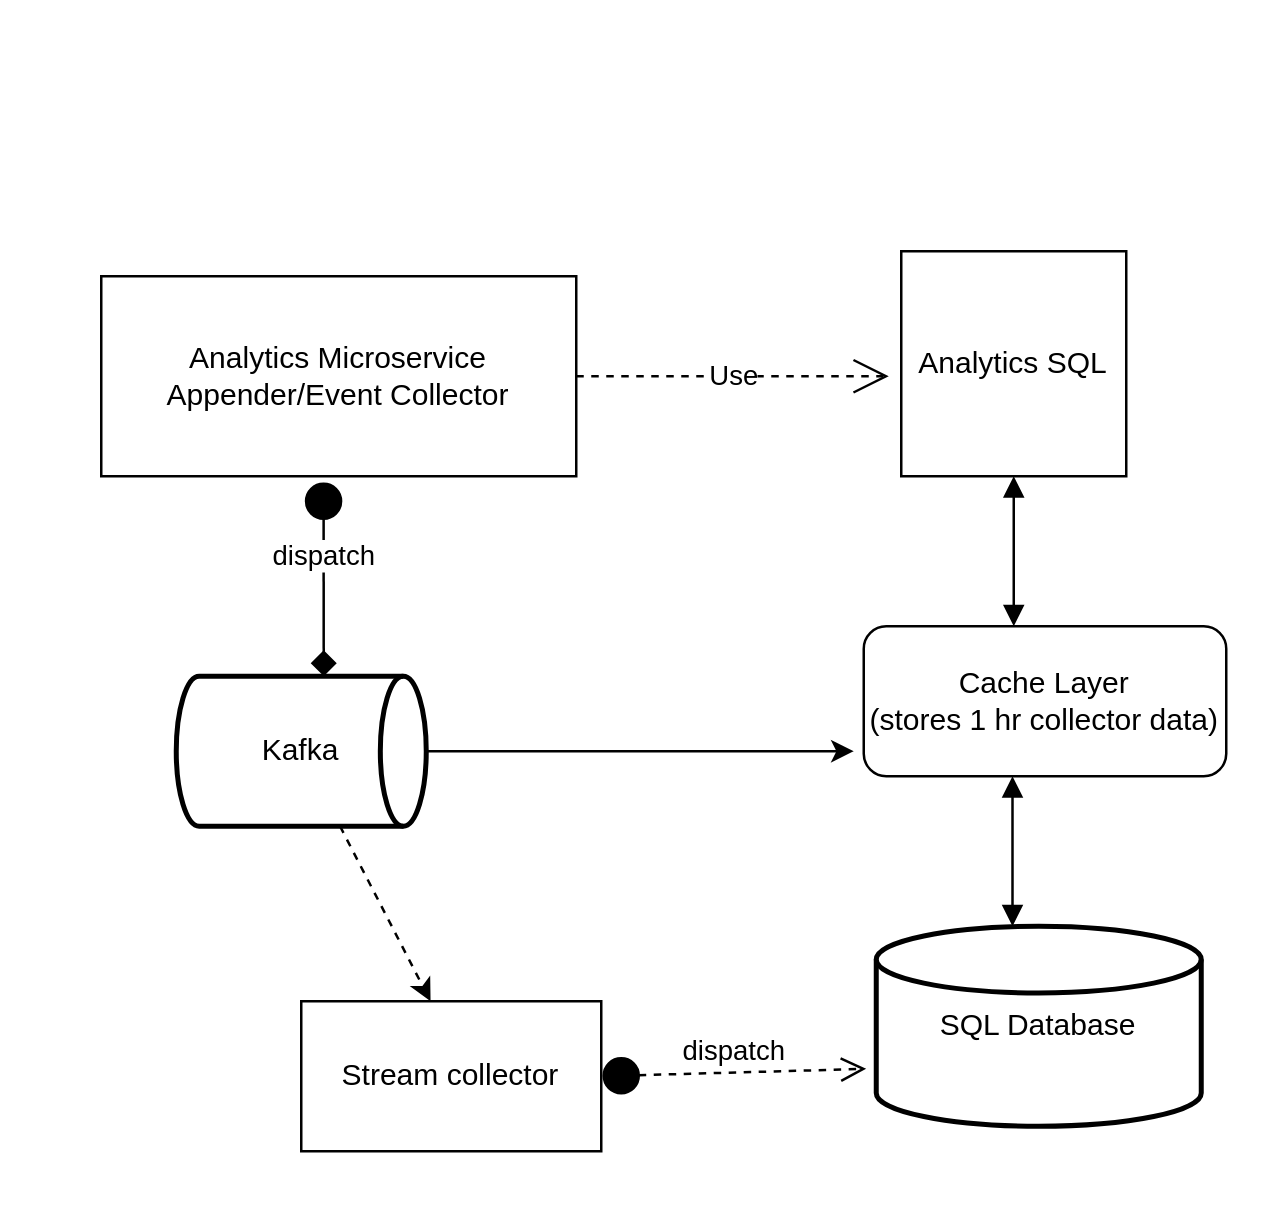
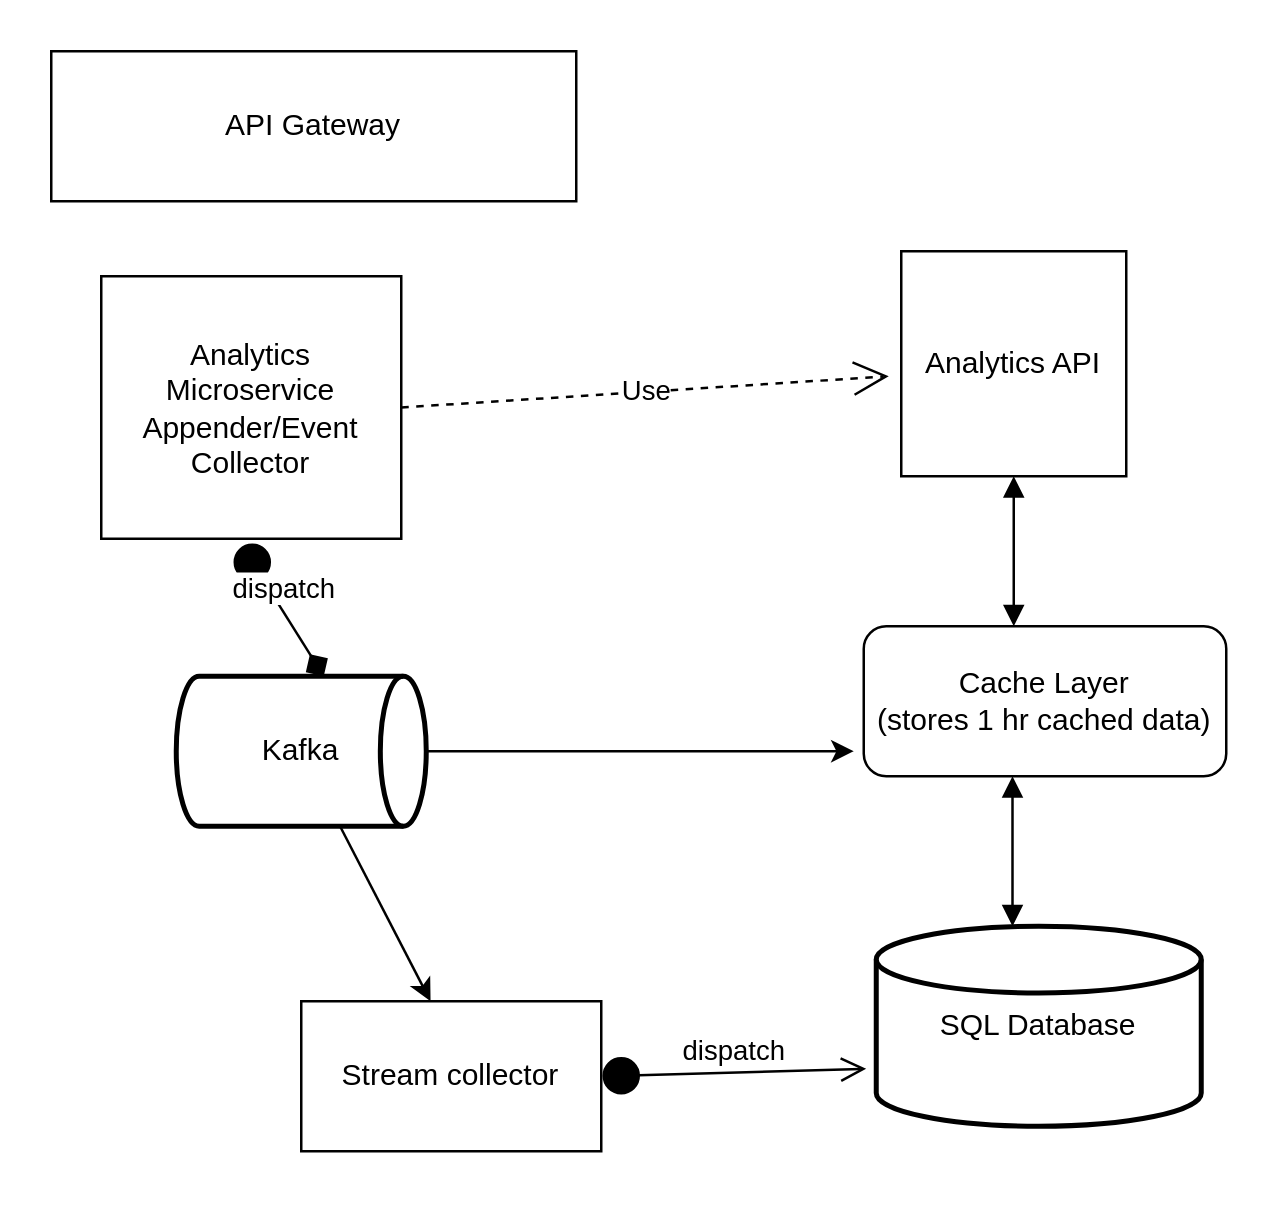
none -> (314, 126)
(1014, 364) -> (1014, 364)
(339, 376) -> (251, 408)
(1045, 701) -> (1045, 701)
(382, 908) -> (382, 908)
(752, 1072) -> (752, 1072)
